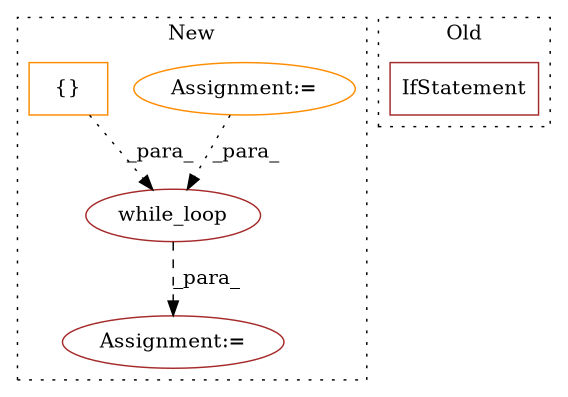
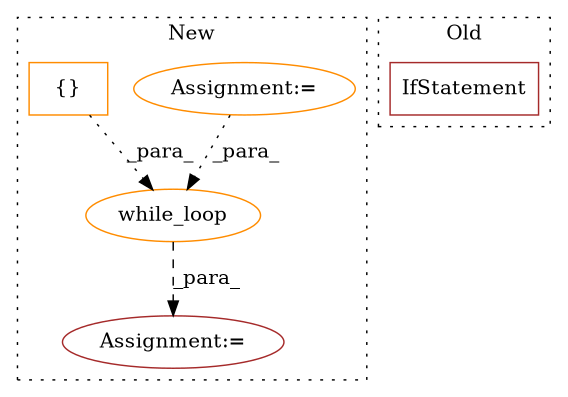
(173, 215) -> (173, 215)
